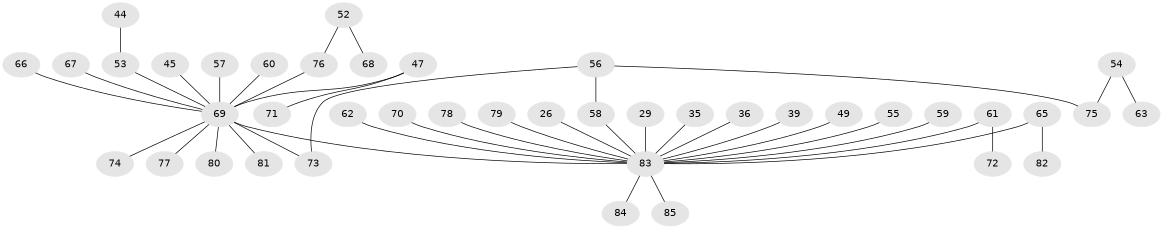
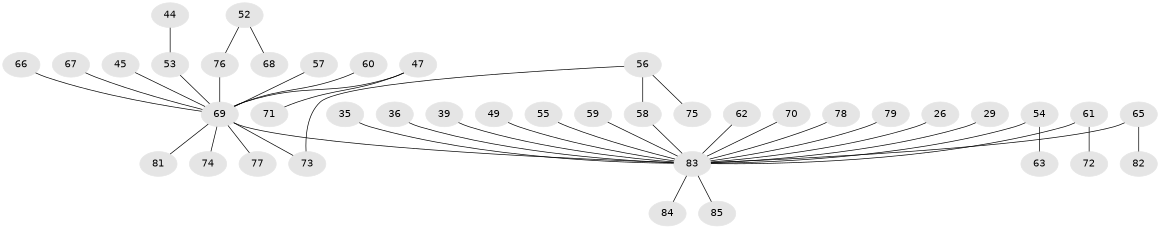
(1104, 90) -> (933, 145)
(214, 164) -> none
